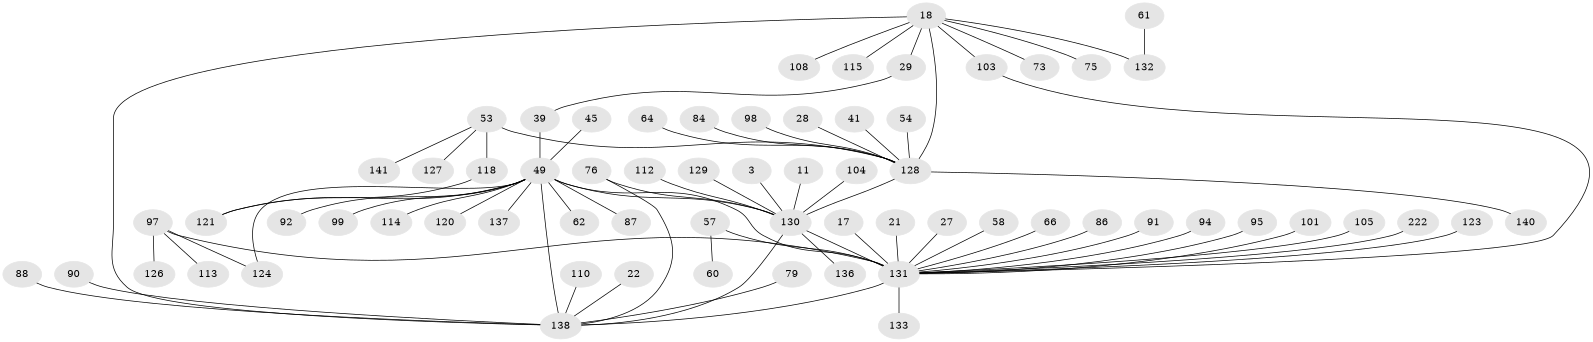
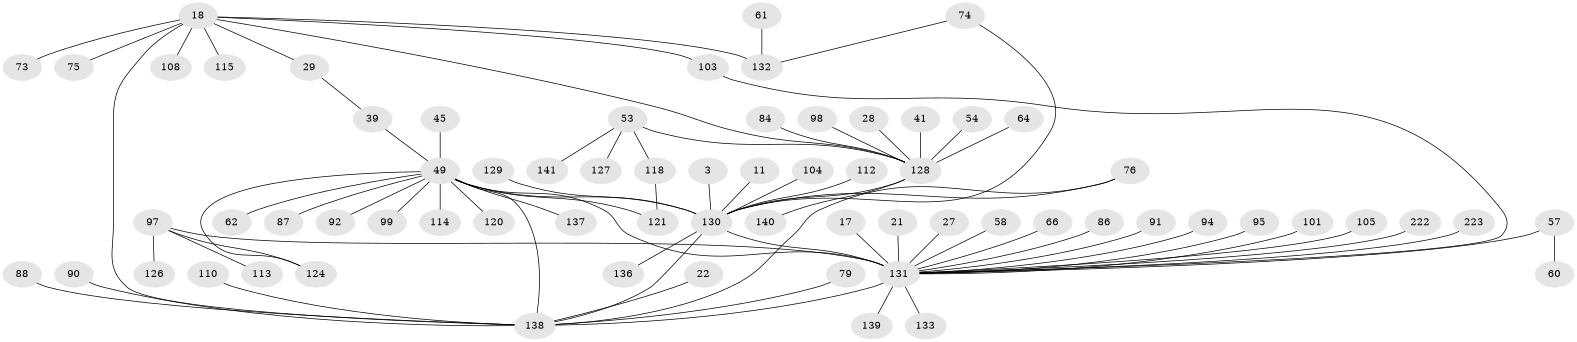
none -> (965, 16)
(1472, 223) -> (1474, 223)
none -> (872, 326)
